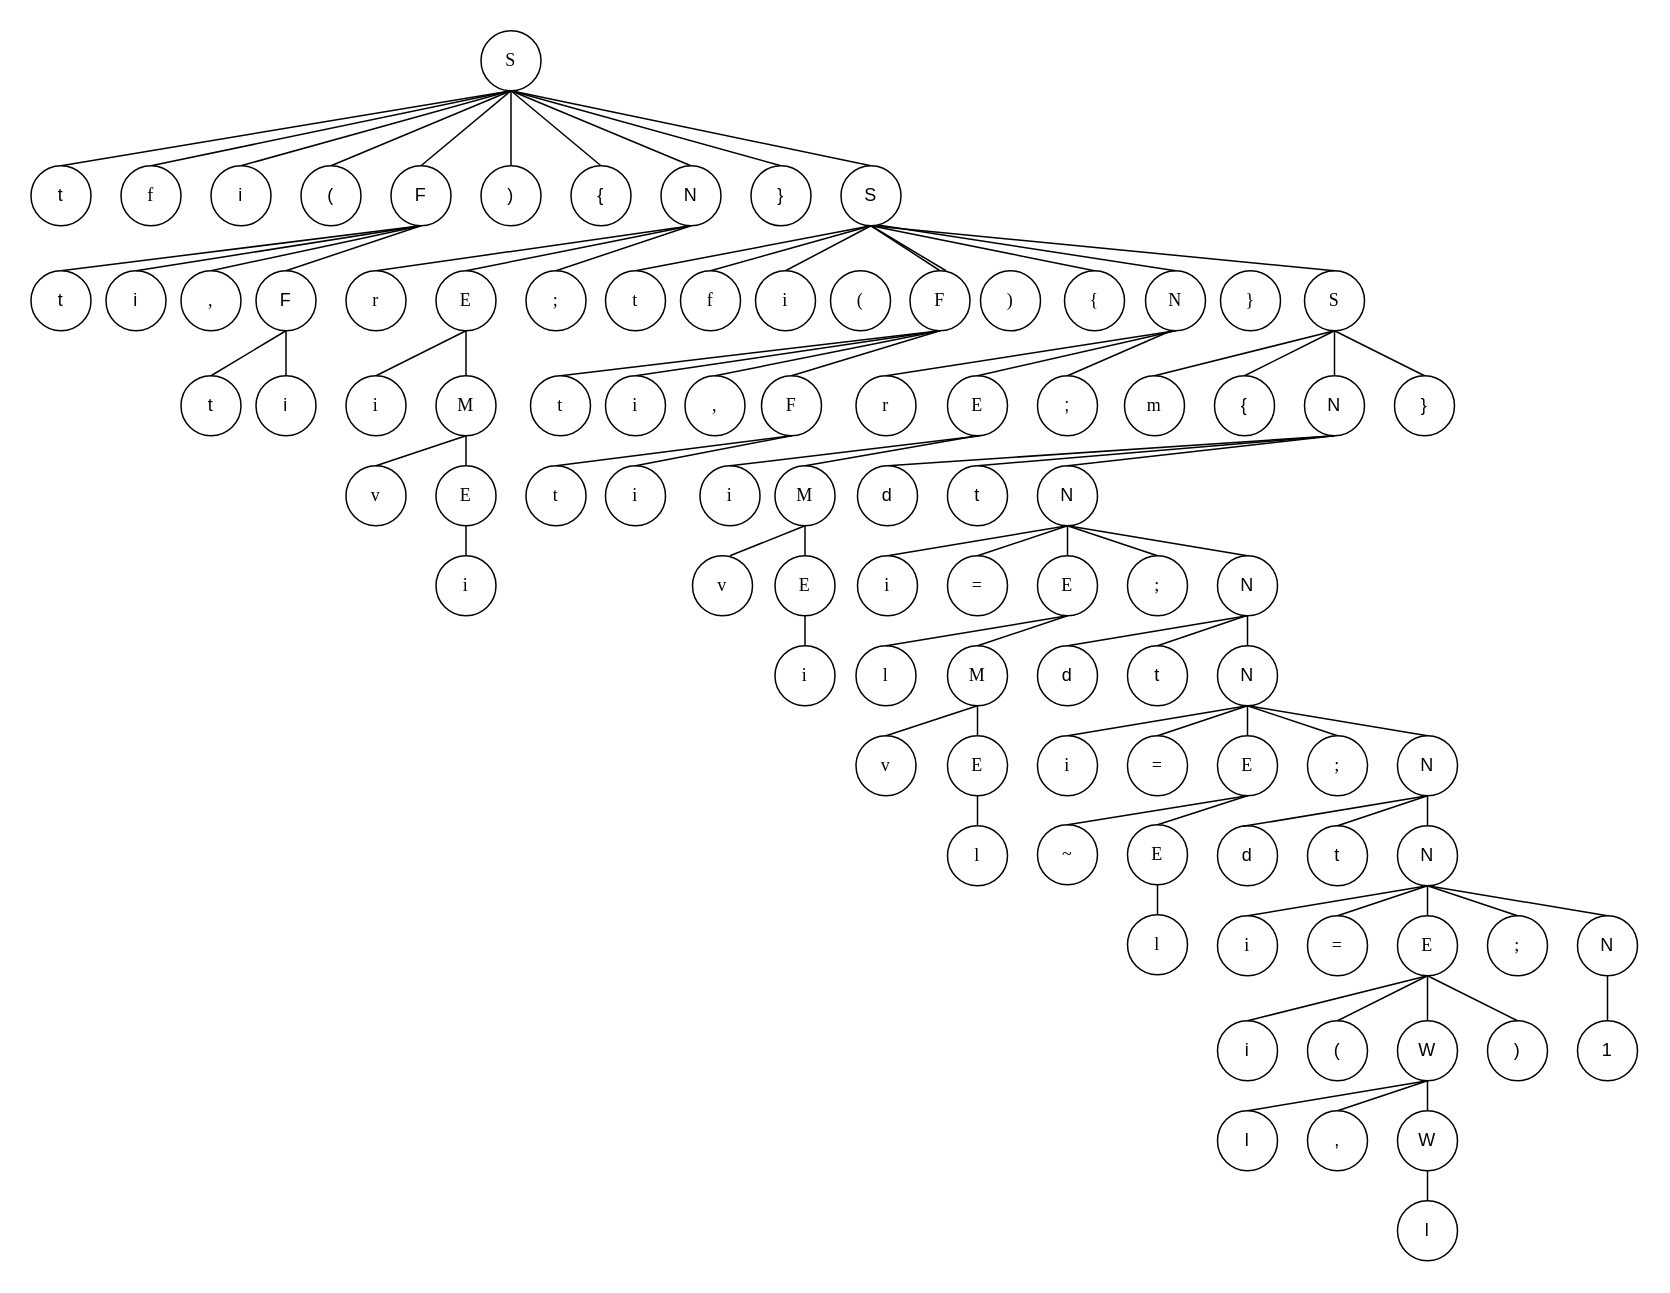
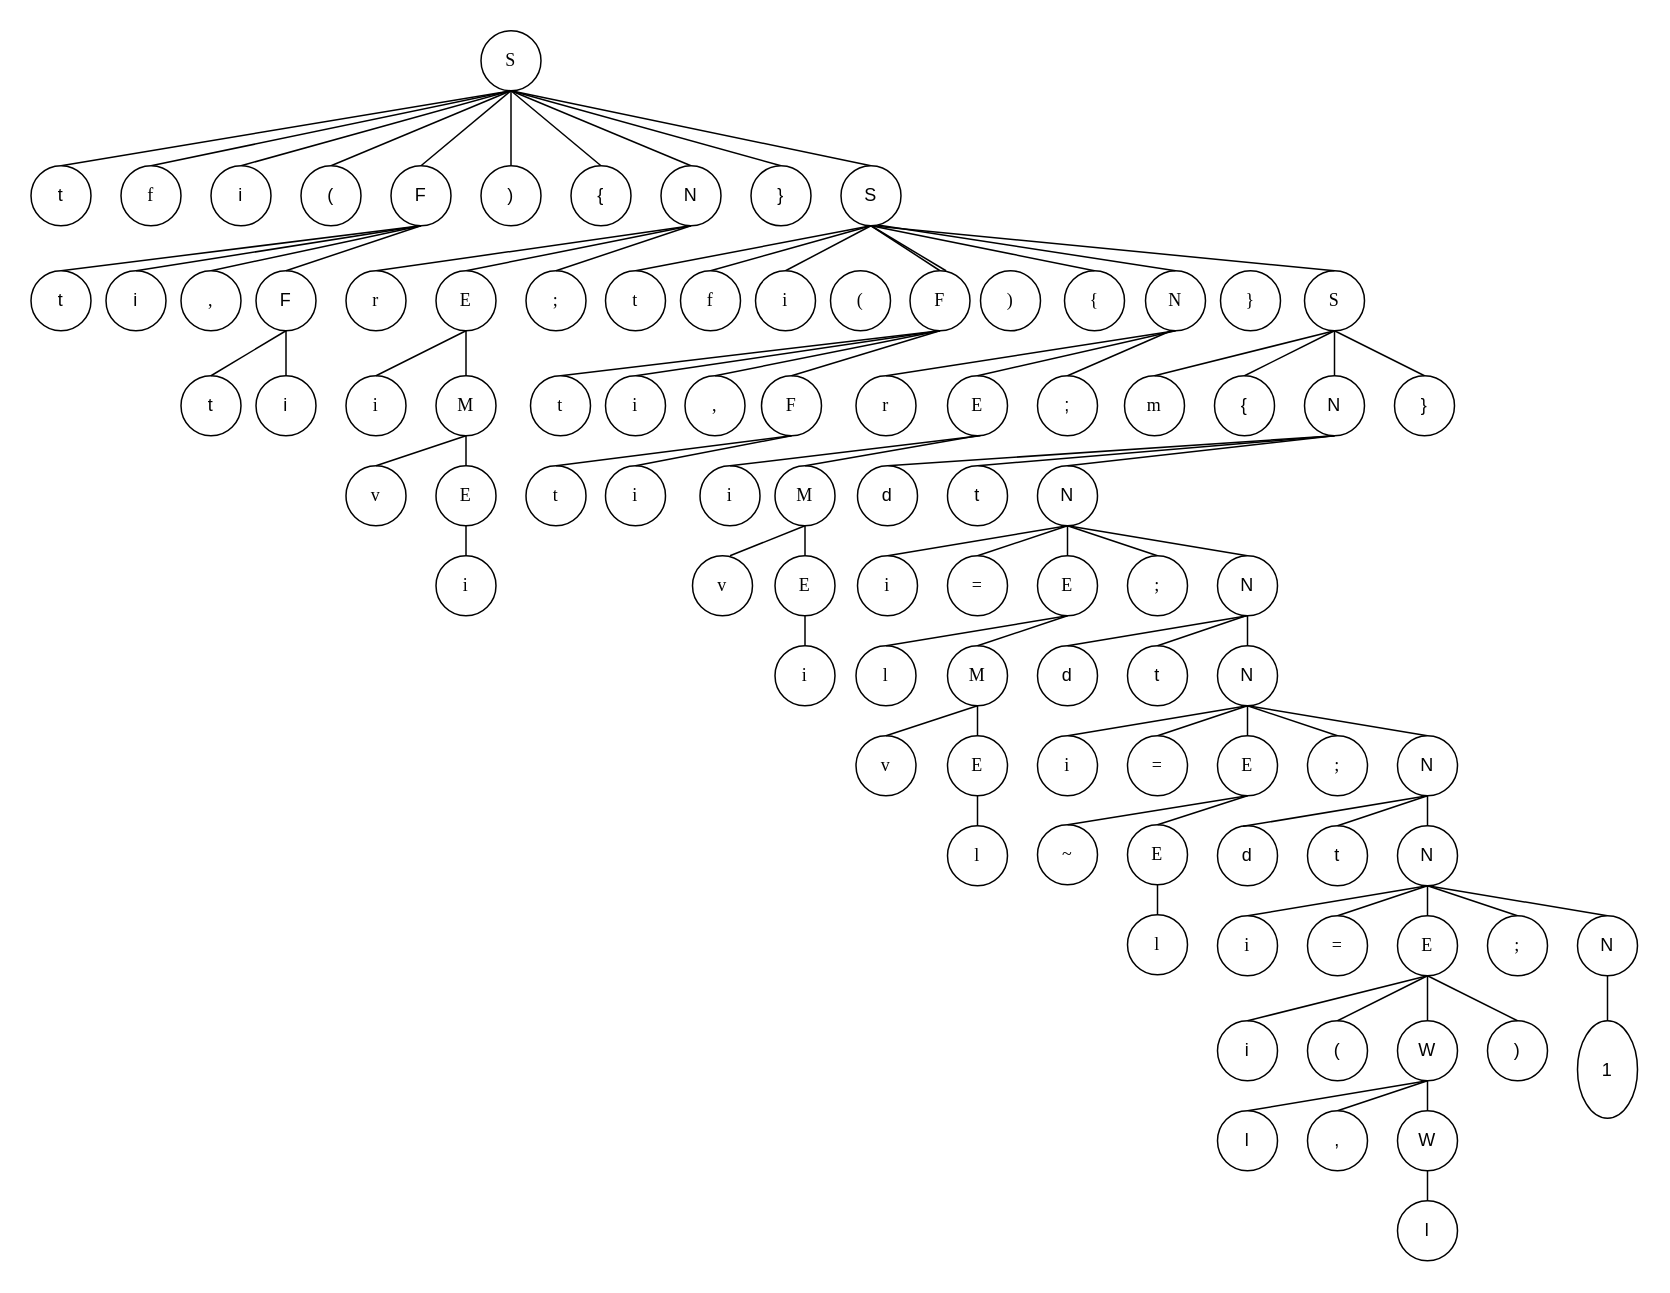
(1607, 1051) -> (1607, 1070)
